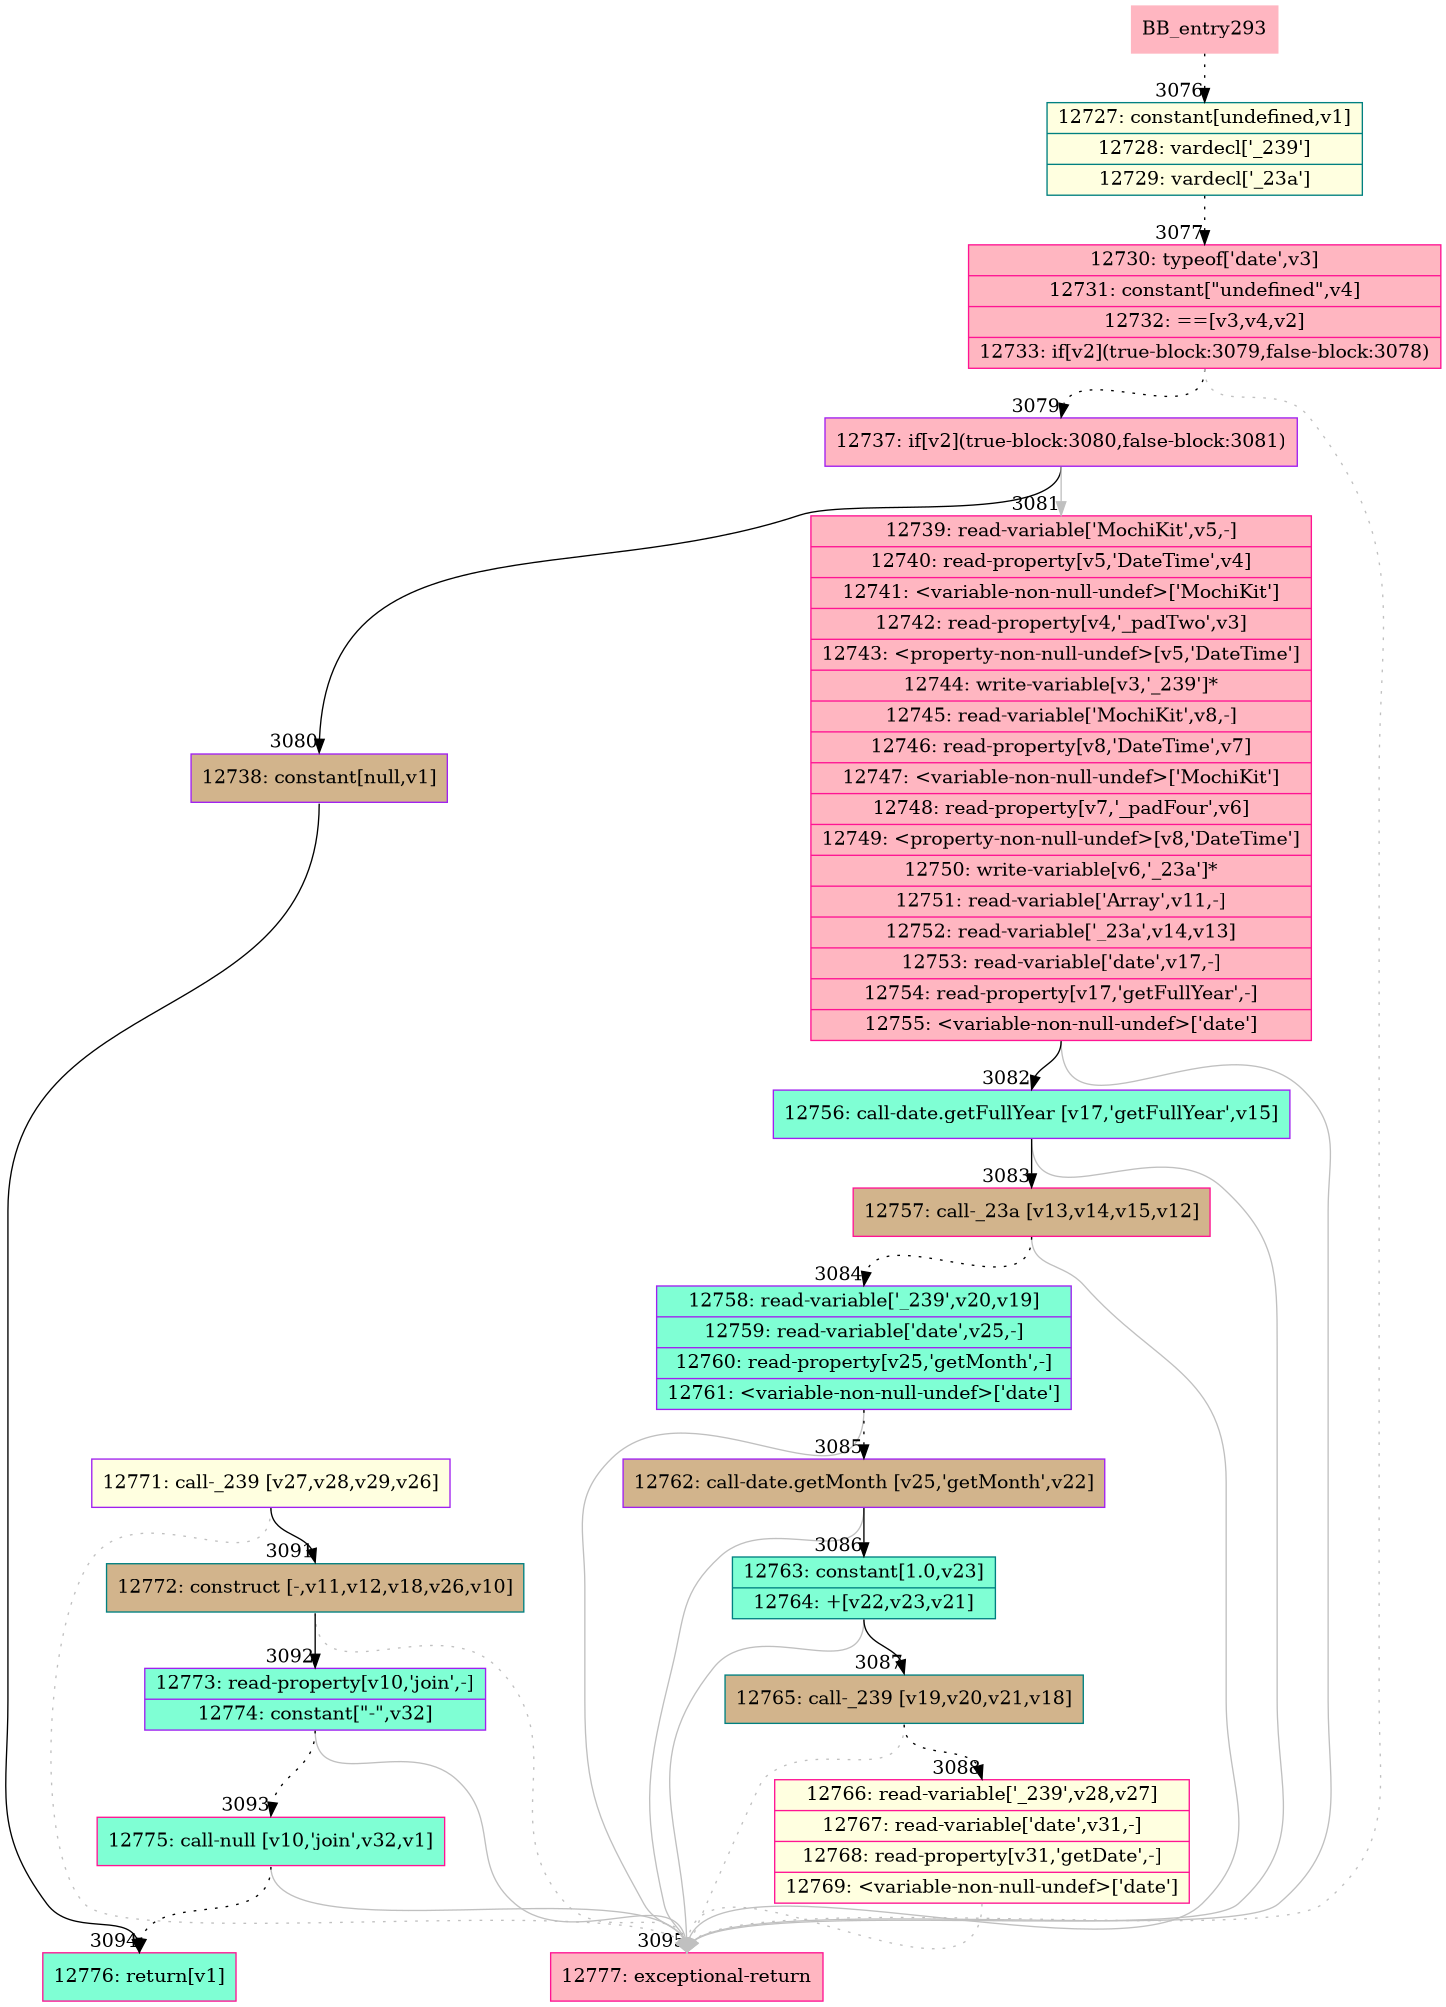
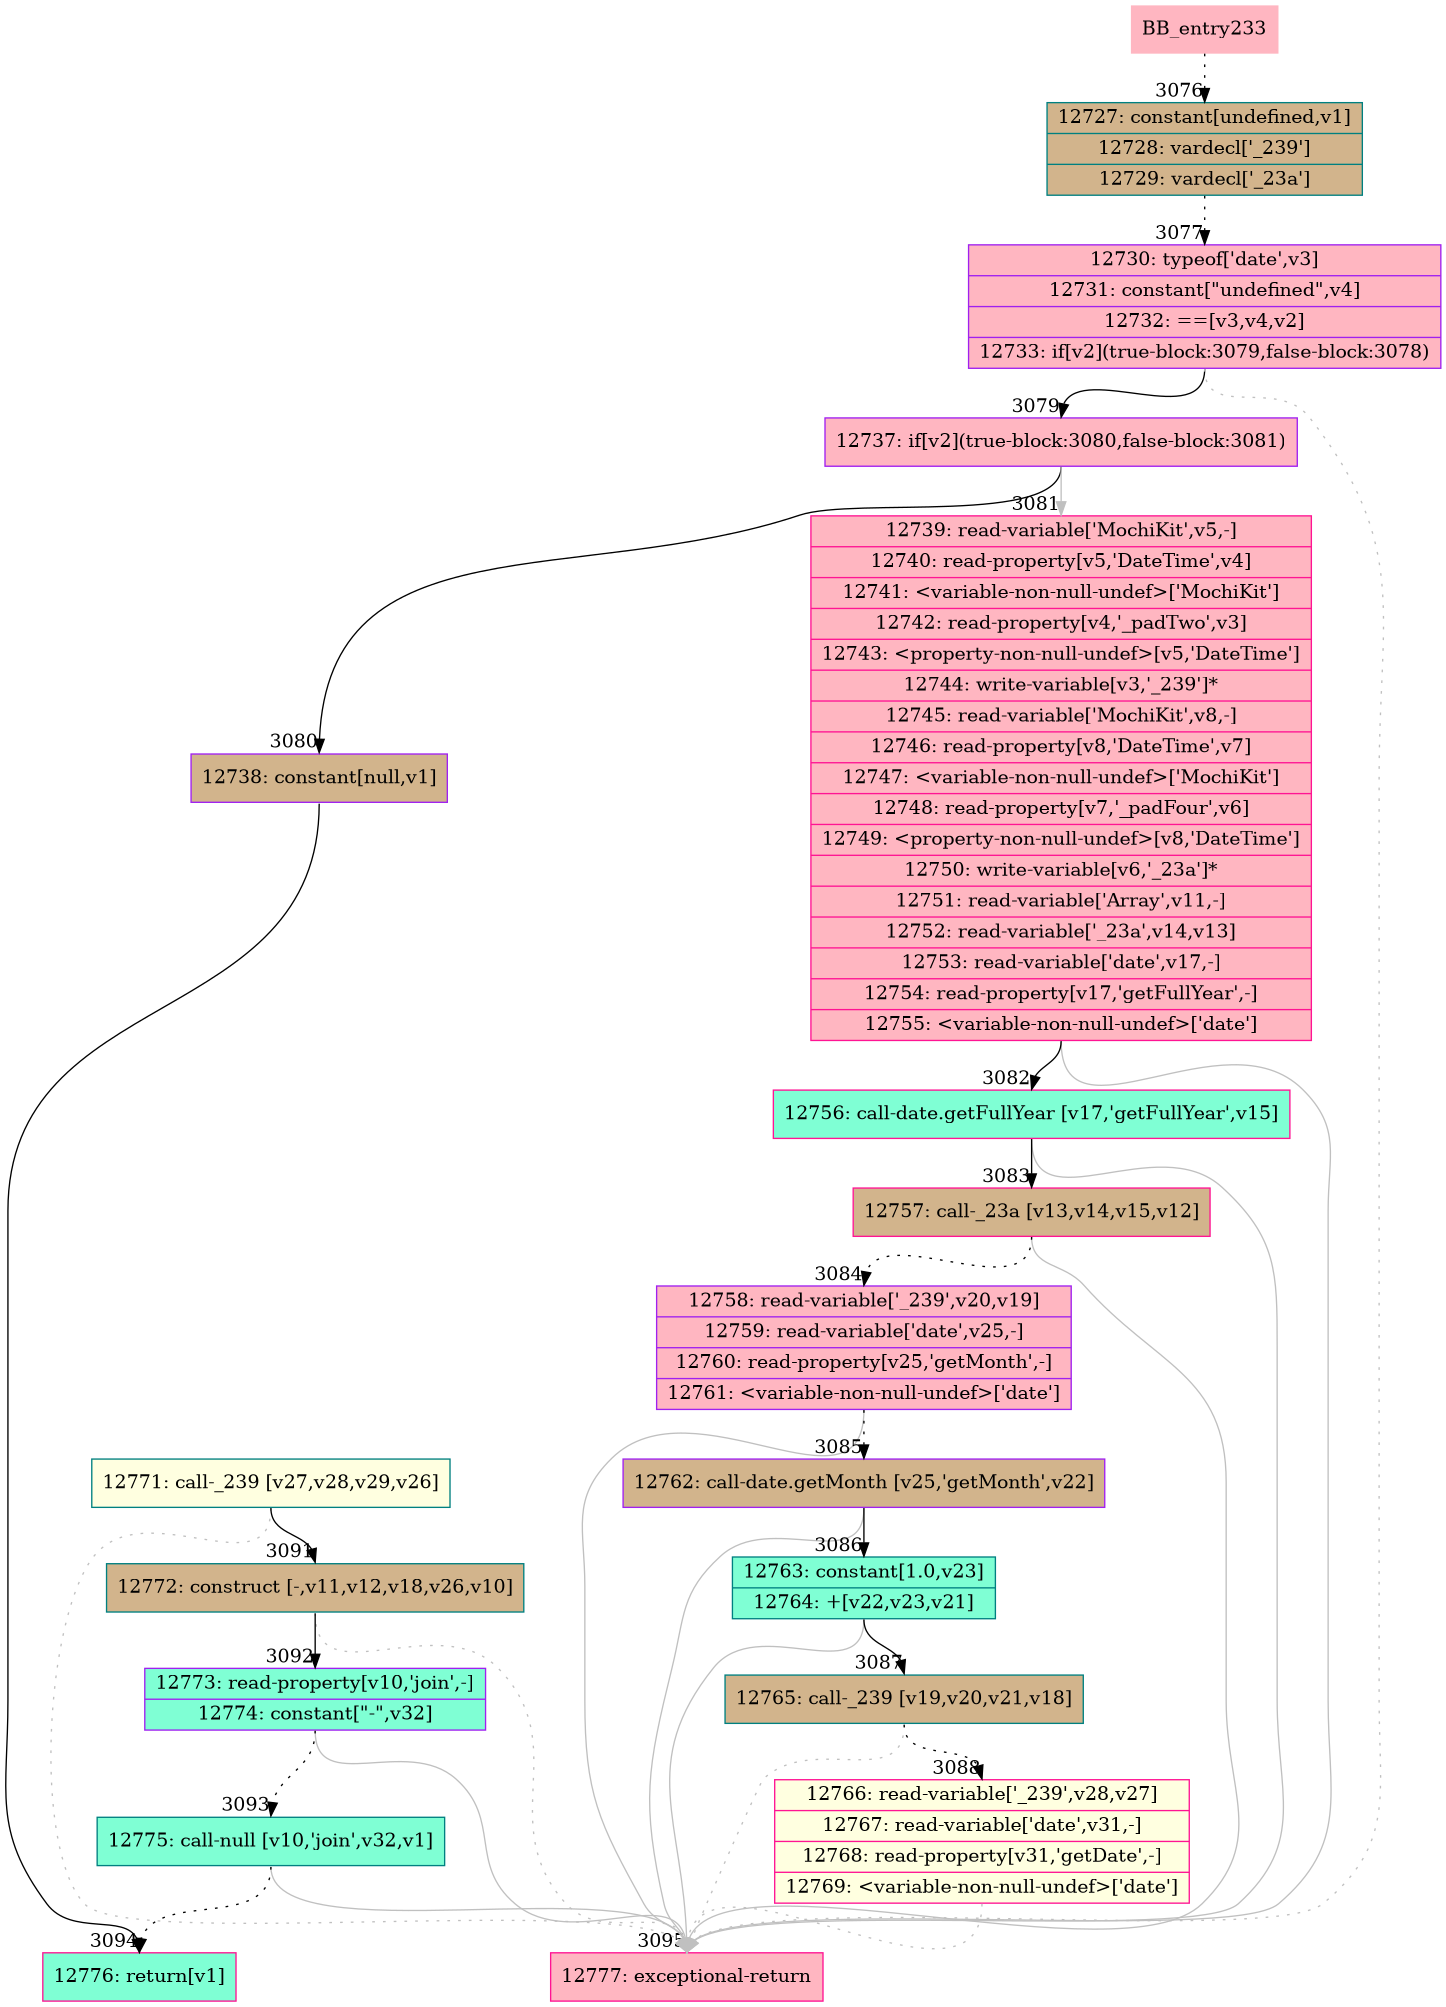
(1205, 30) -> (1205, 30)
(1205, 149) -> (1205, 149)
(1205, 307) -> (1205, 307)
(1140, 394) -> (1140, 394)
(1032, 1114) -> (1032, 1114)
(864, 1348) -> (864, 1348)
(271, 1483) -> (271, 1483)
(271, 1841) -> (271, 1841)
